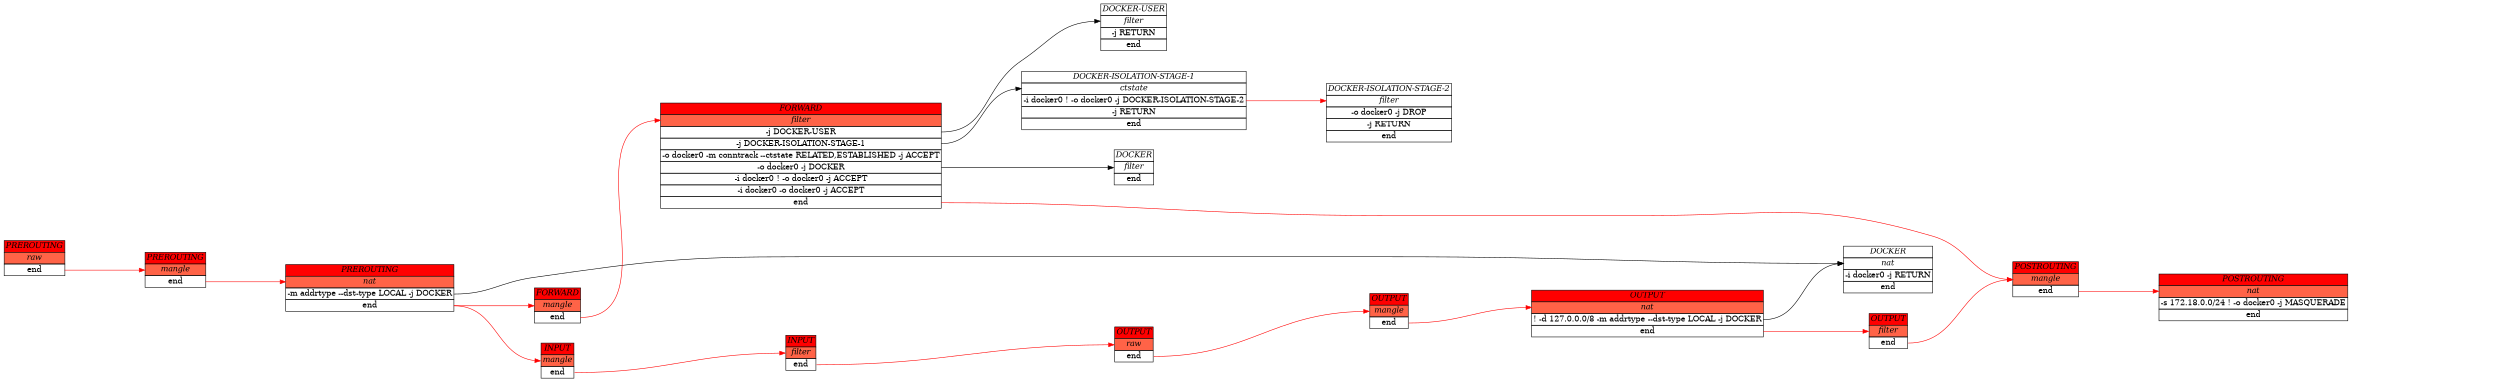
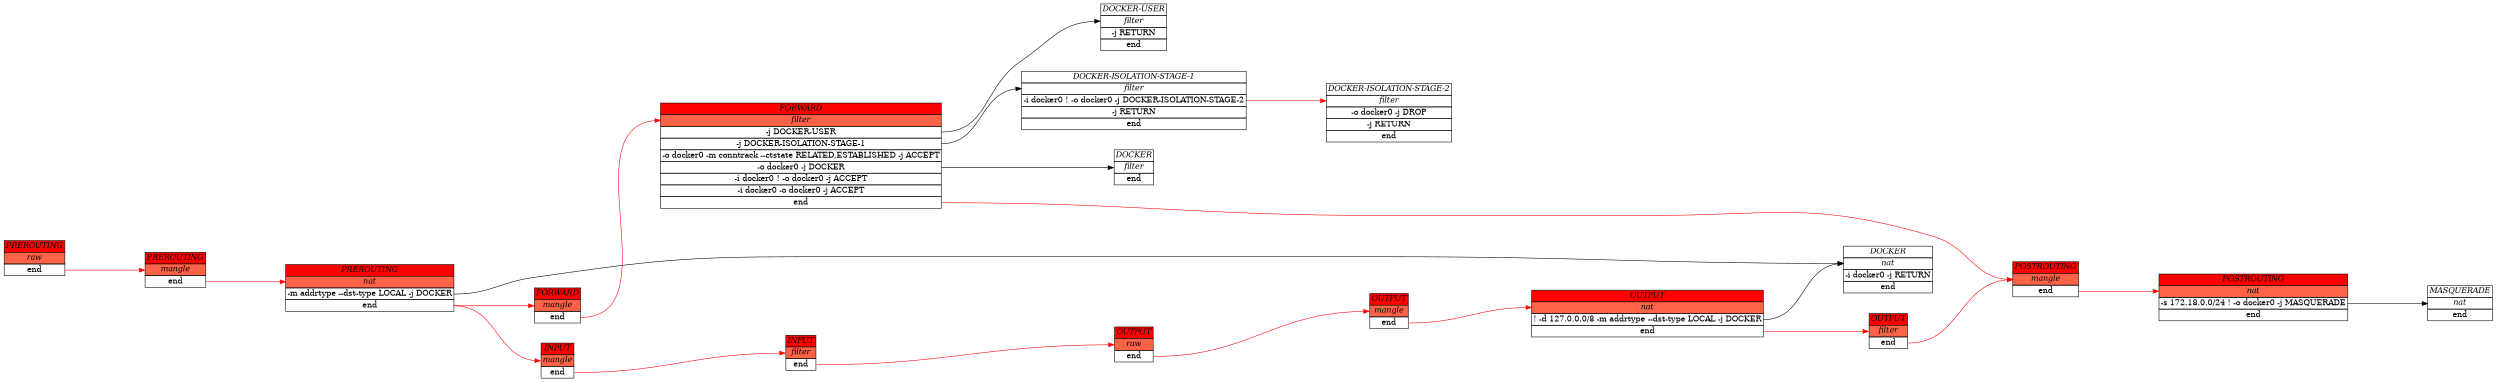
(1134, 88) -> (1134, 88)
none -> (2460, 303)
